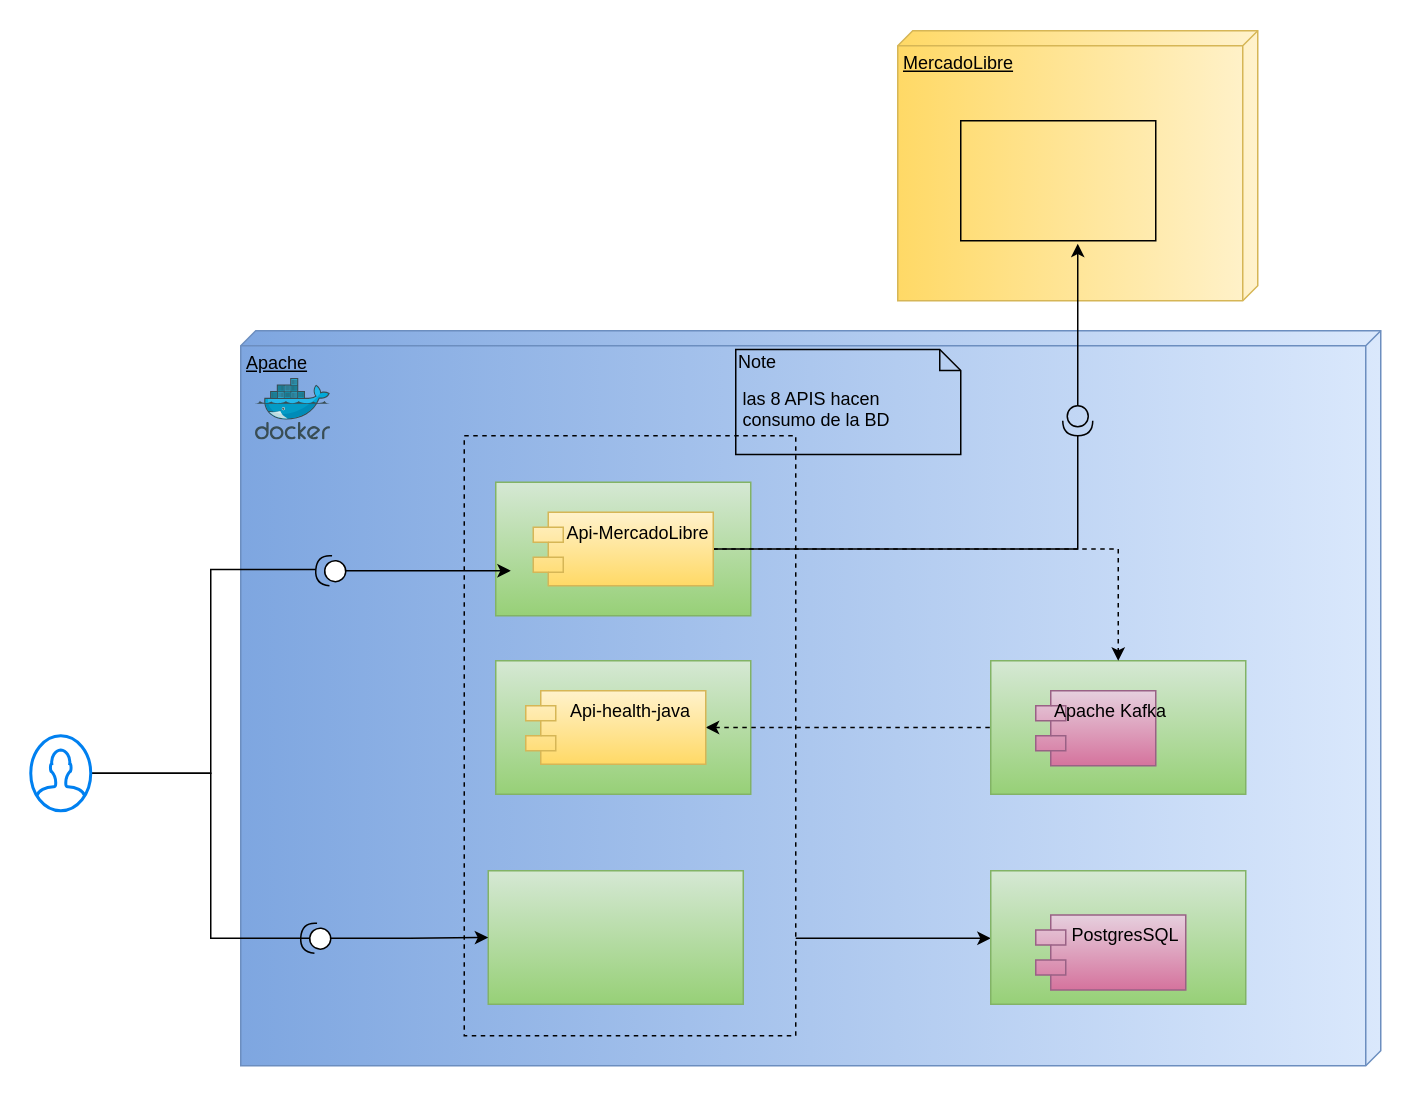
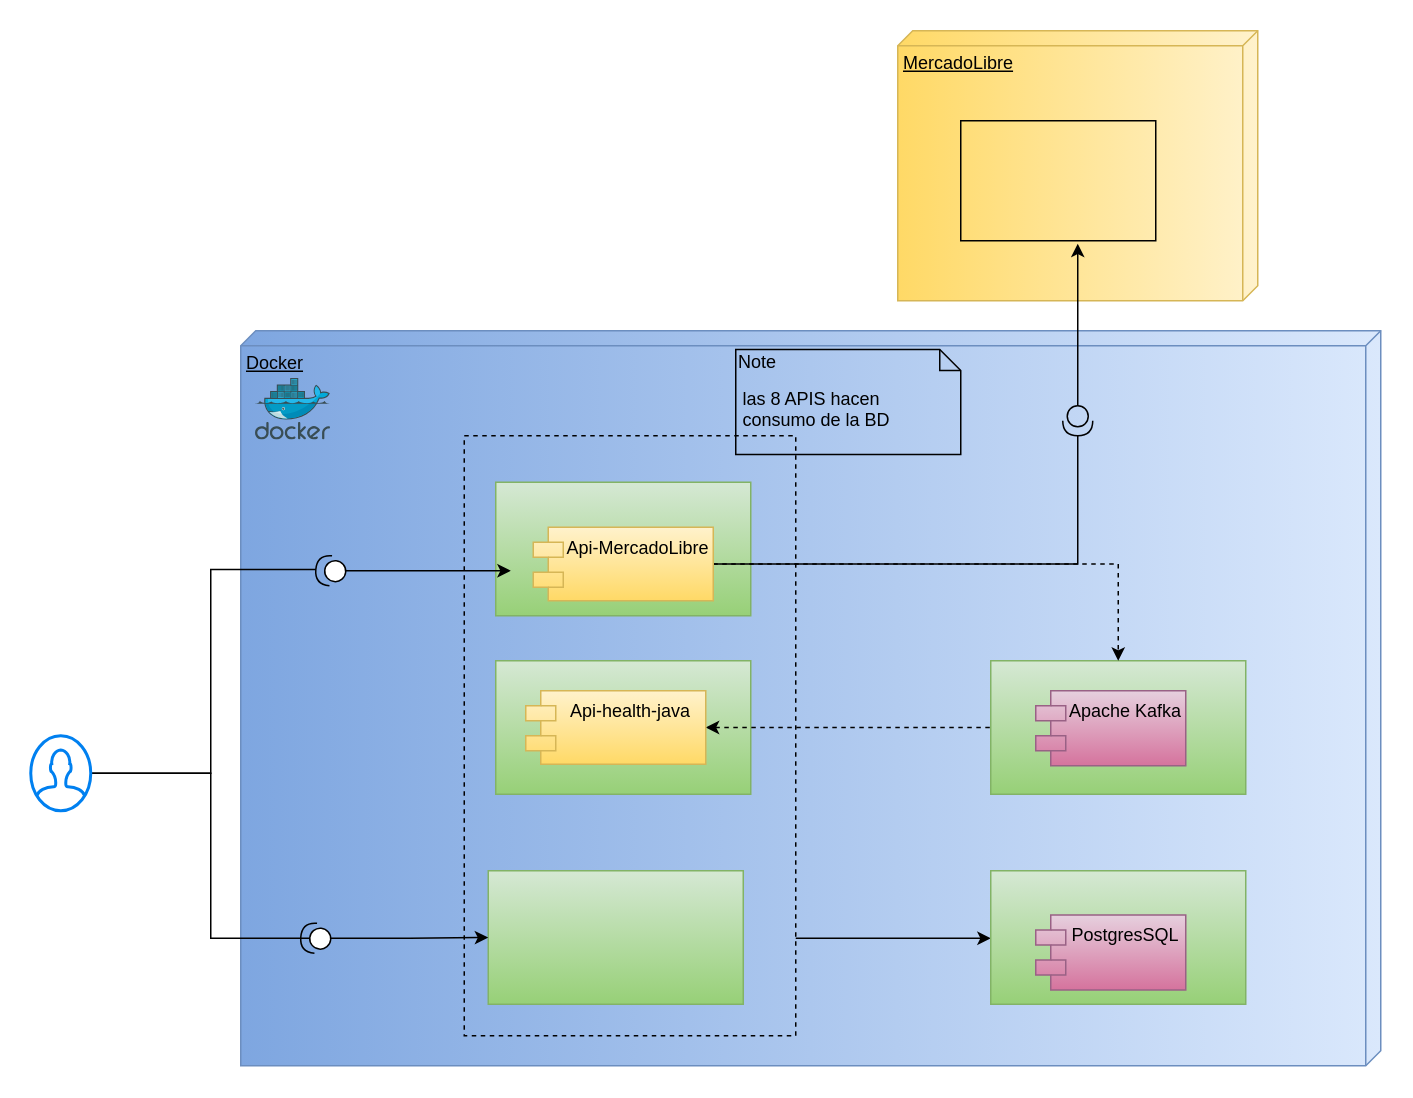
(277, 364) -> (277, 364)
(623, 549) -> (623, 564)
(1096, 728) -> (1111, 728)
